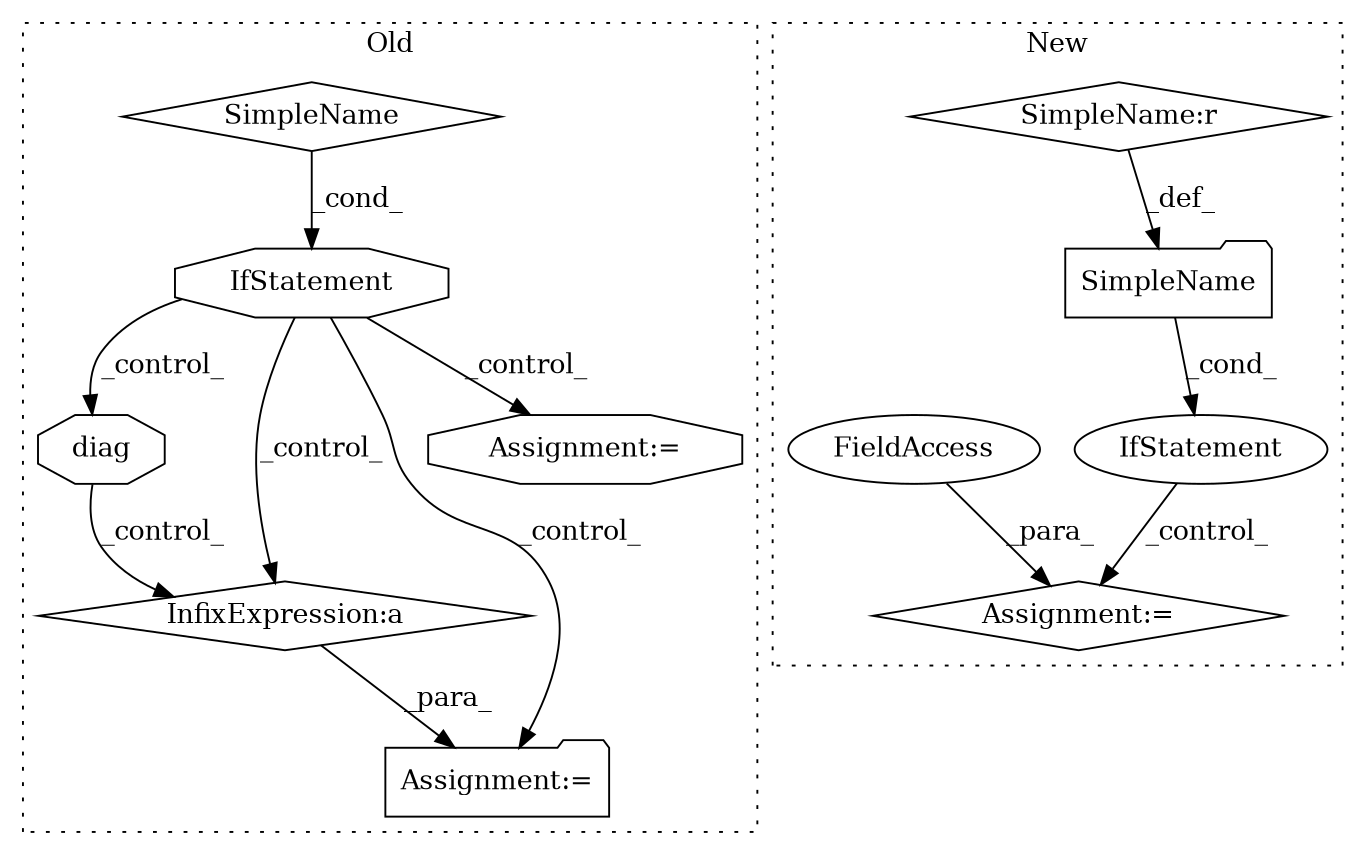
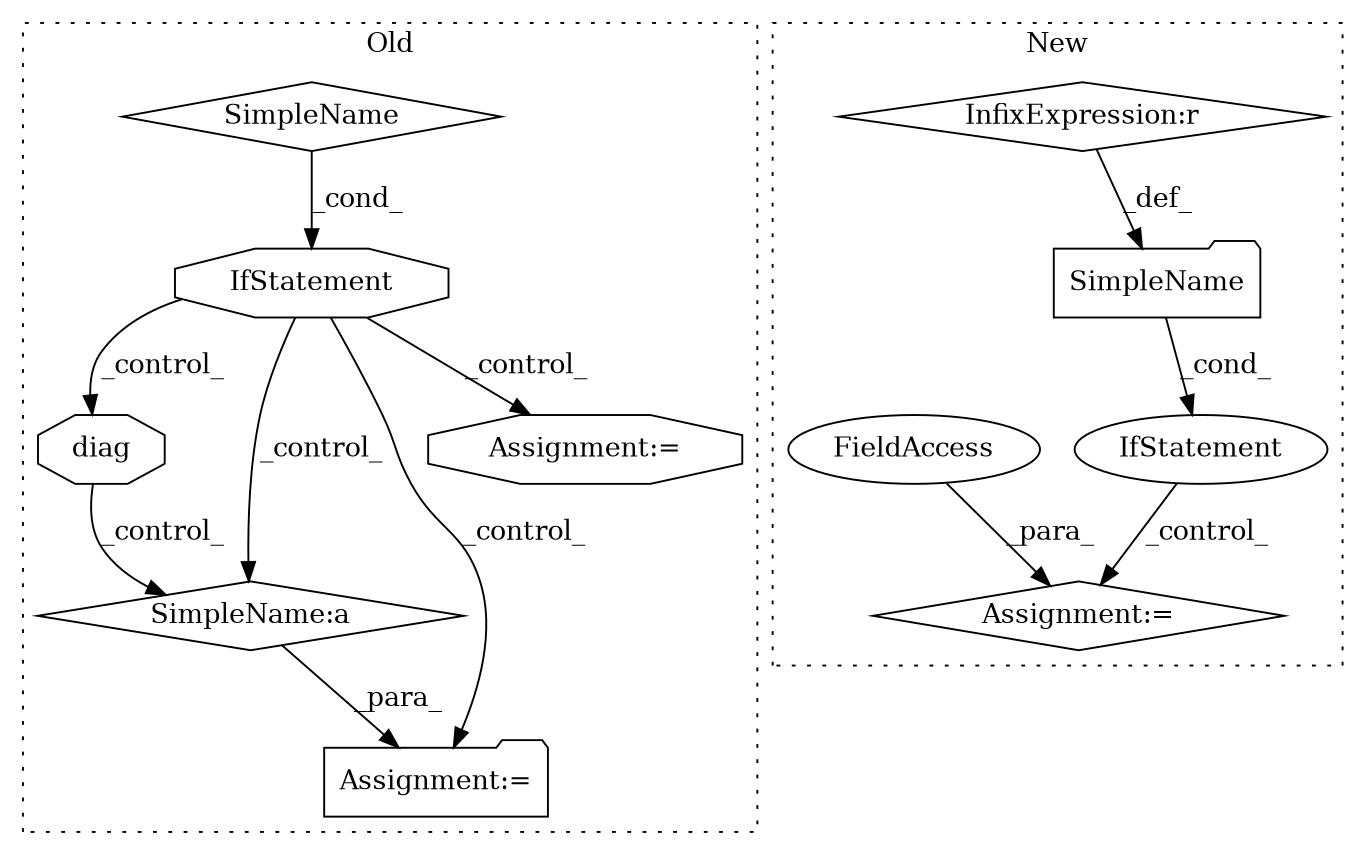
(1119, 117) -> (1082, 117)
(285, 616) -> (251, 616)
